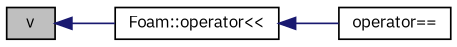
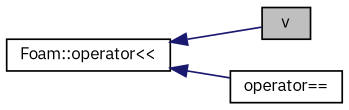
(93, 23) -> (225, 33)
